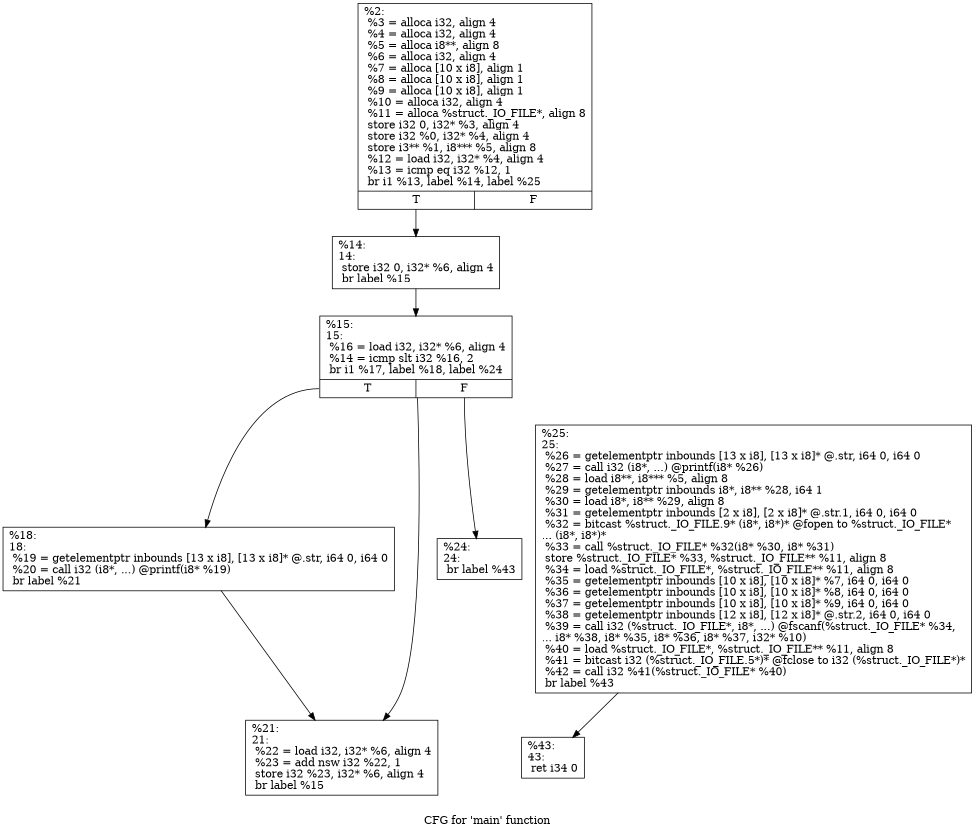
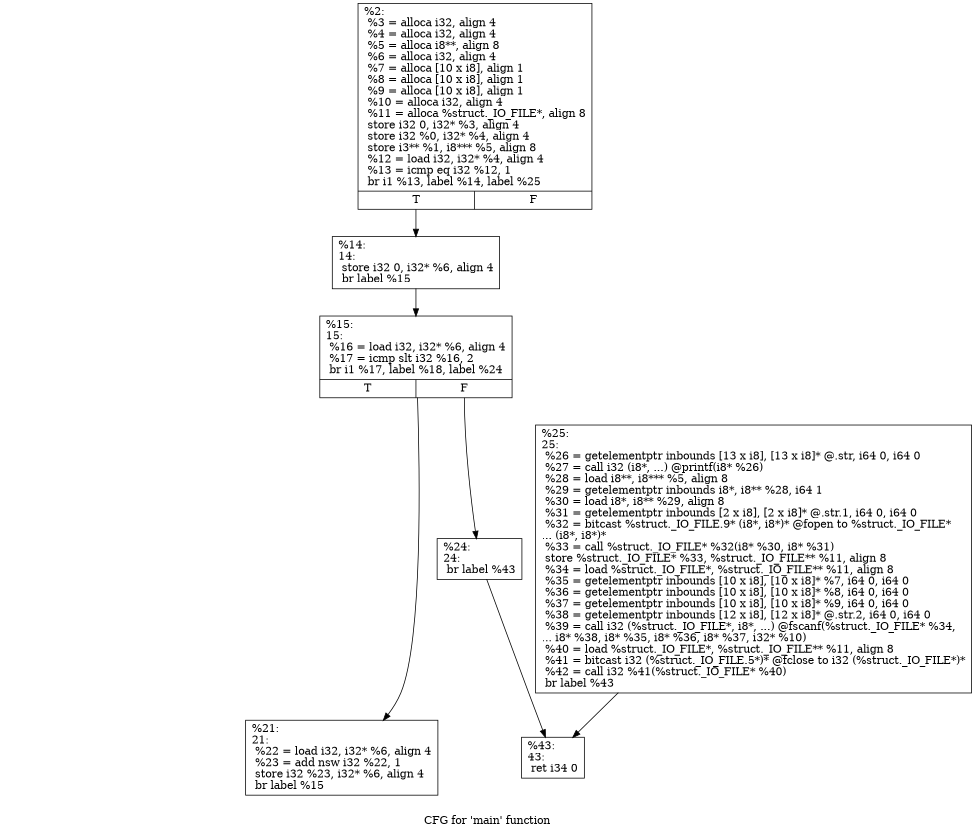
(400, 359) -> (400, 359)
(199, 559) -> none
none -> (515, 655)
